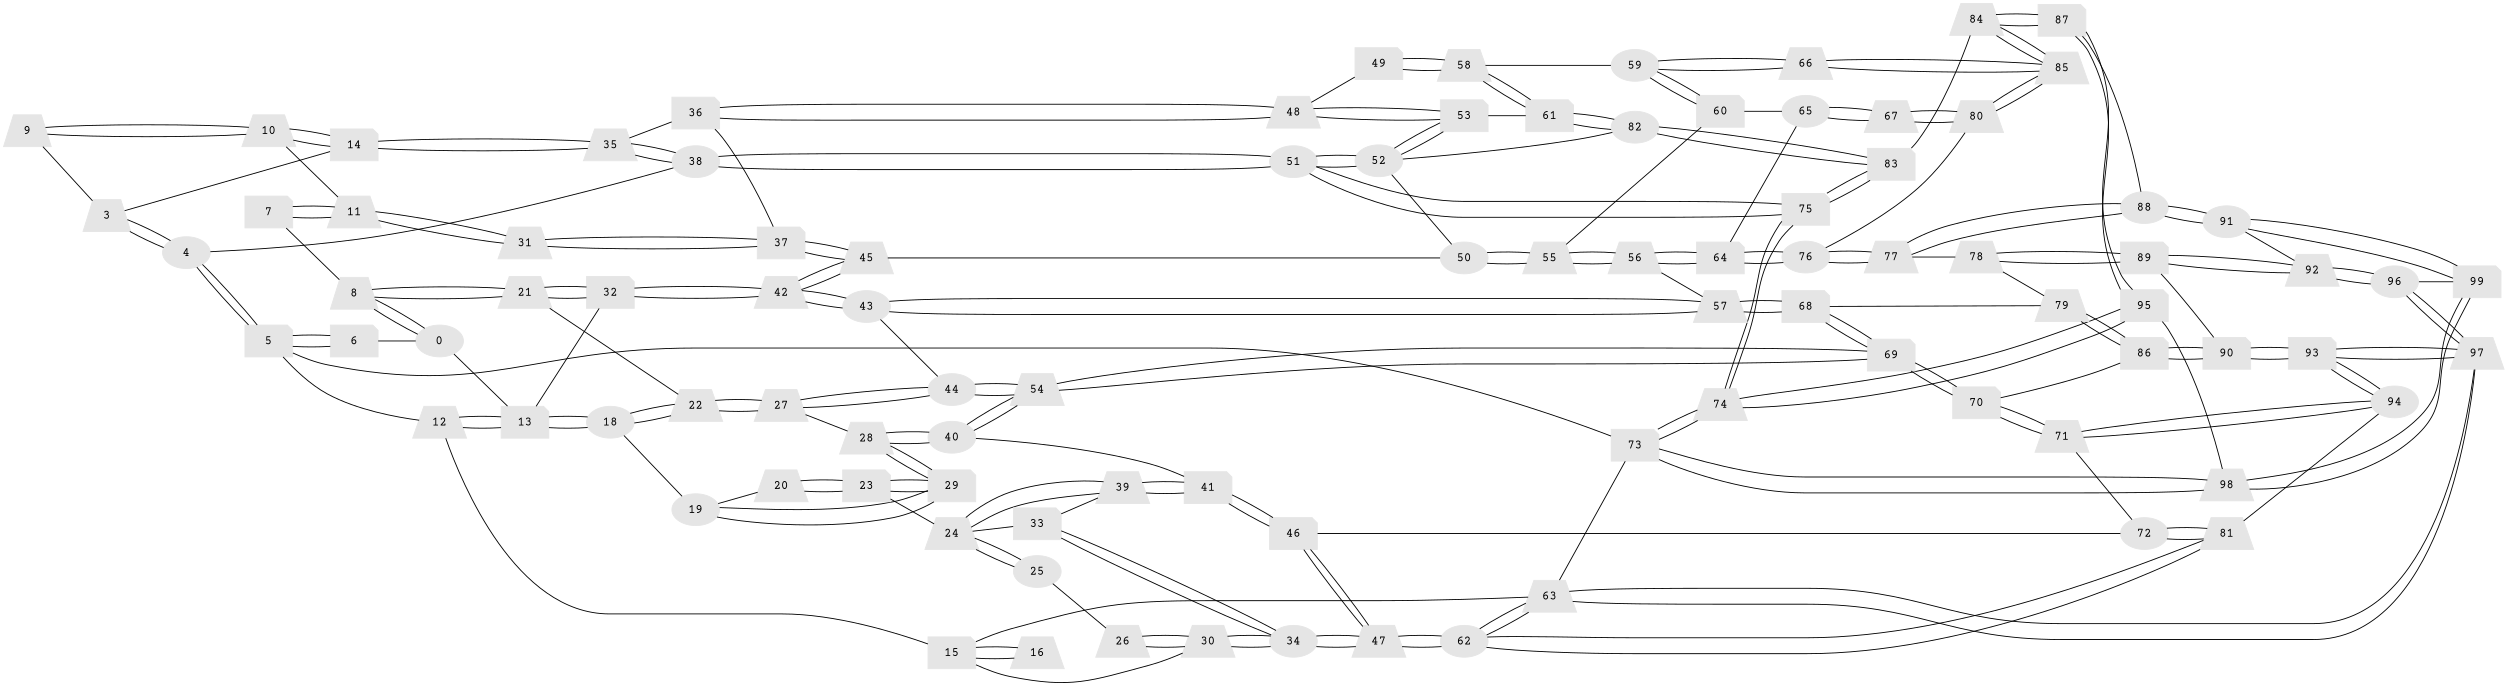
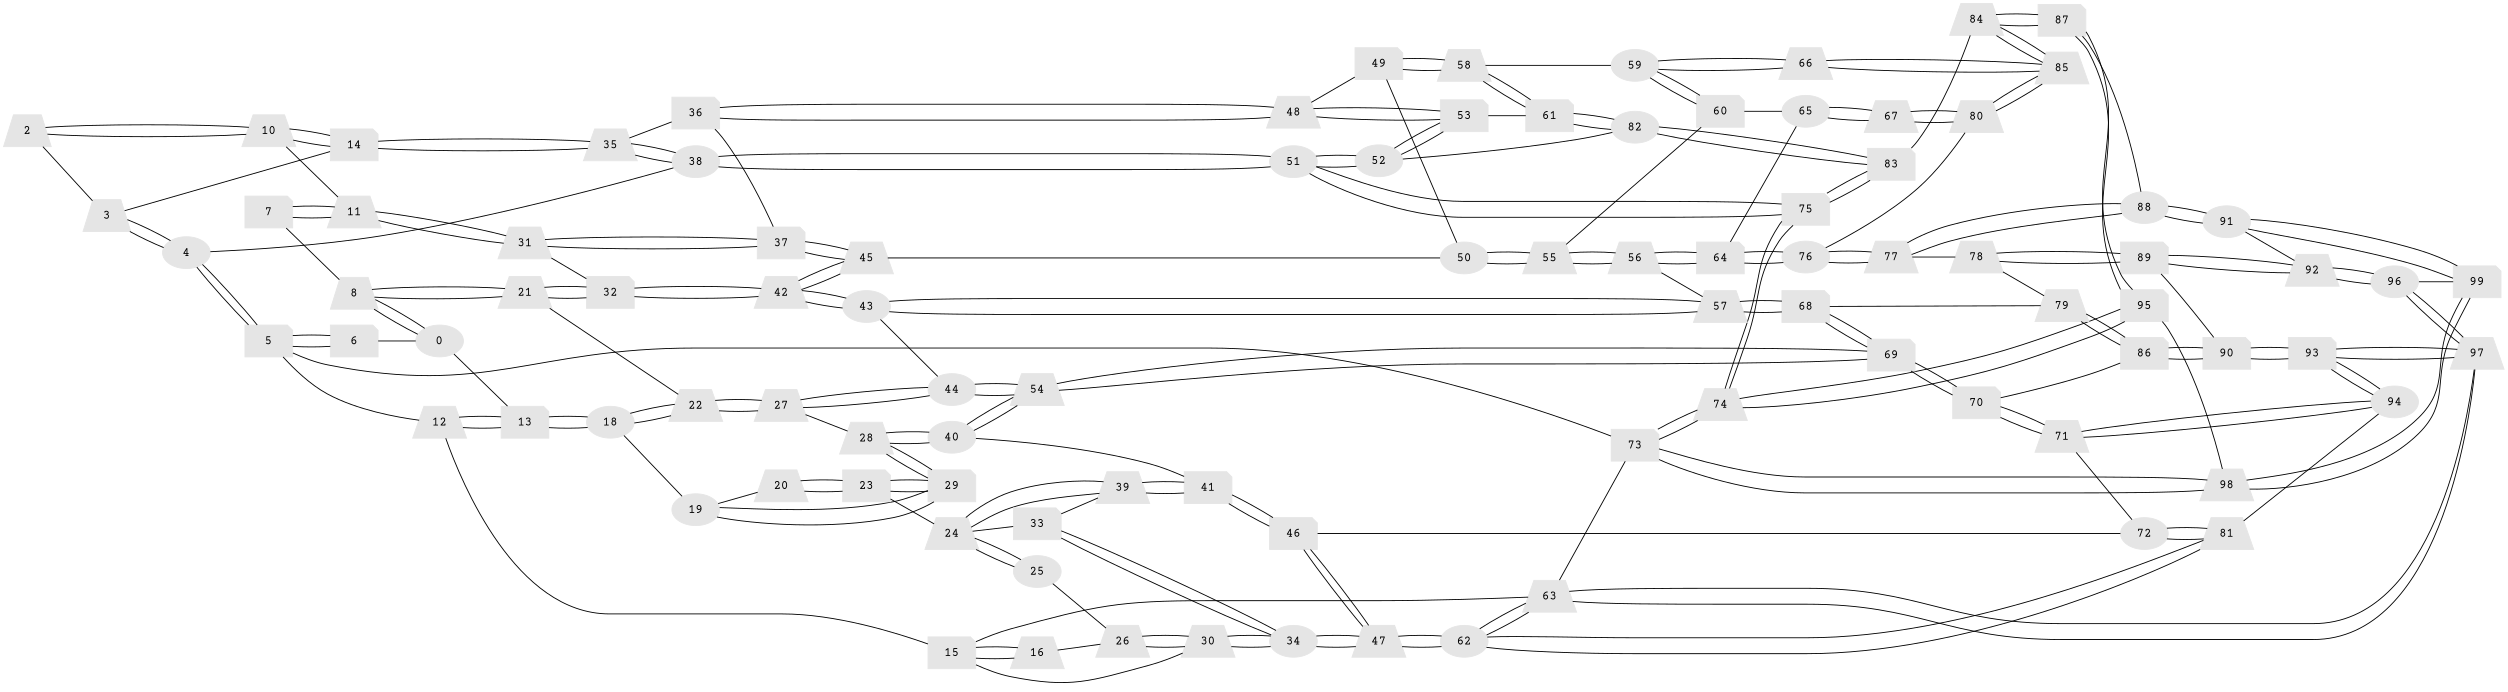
(27, 131) -> (27, 131)
(1419, 206) -> (1423, 165)
(571, 352) -> (569, 268)
none -> (1079, 647)
